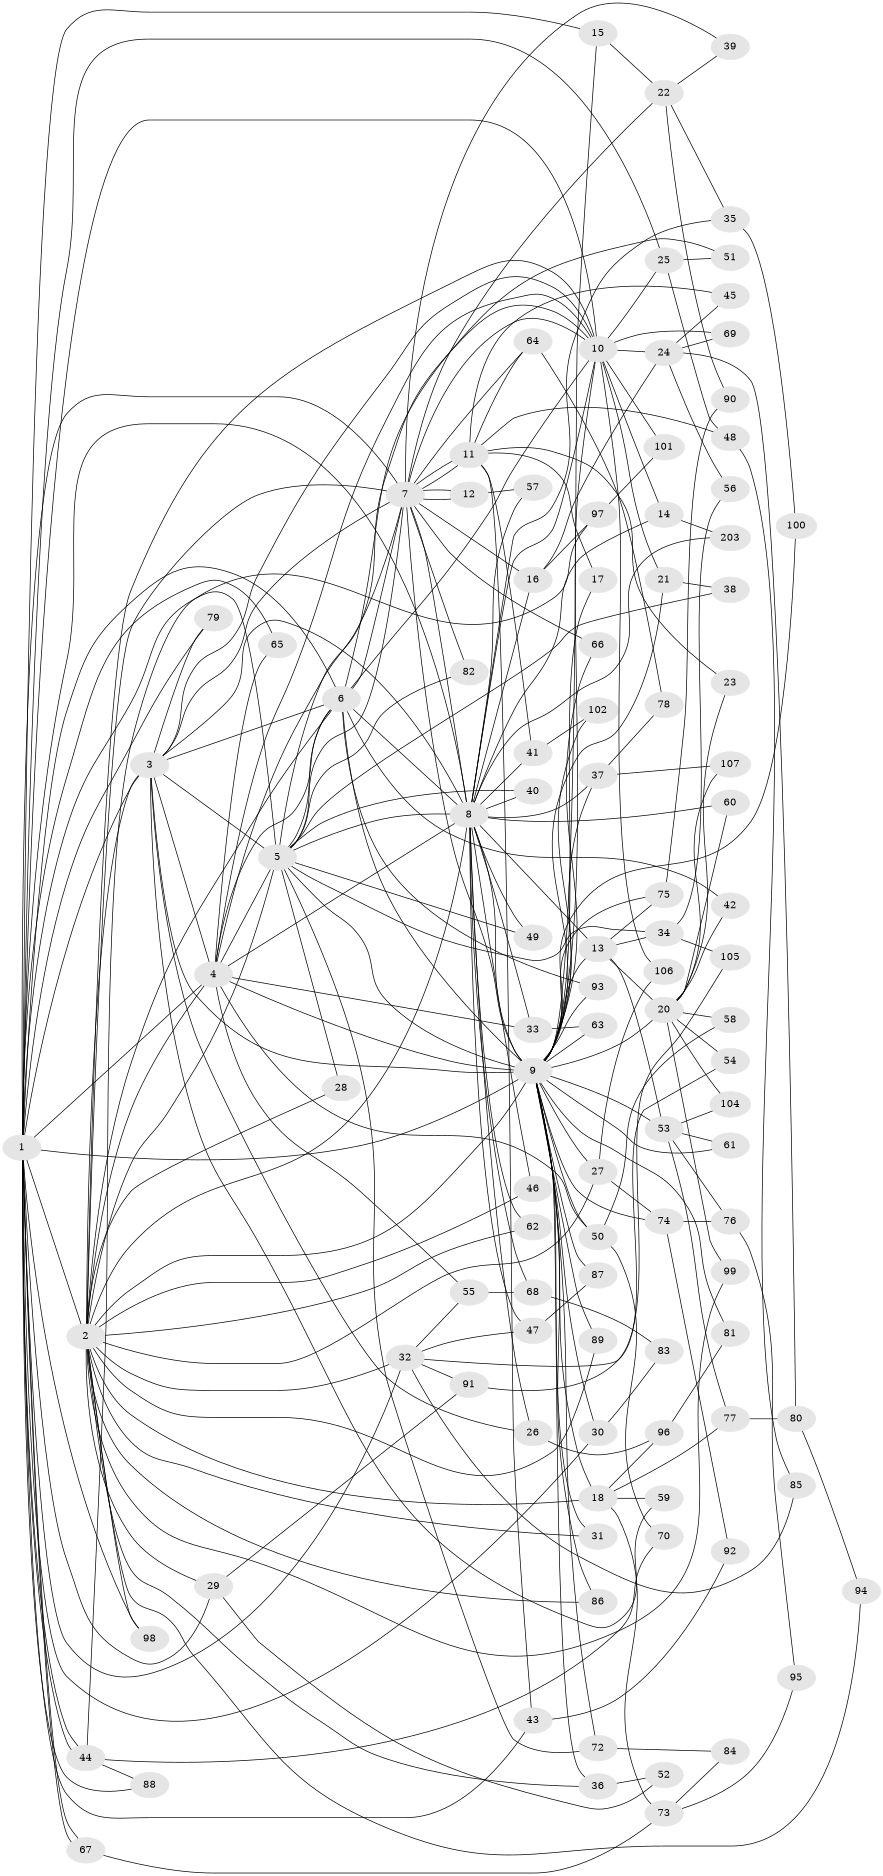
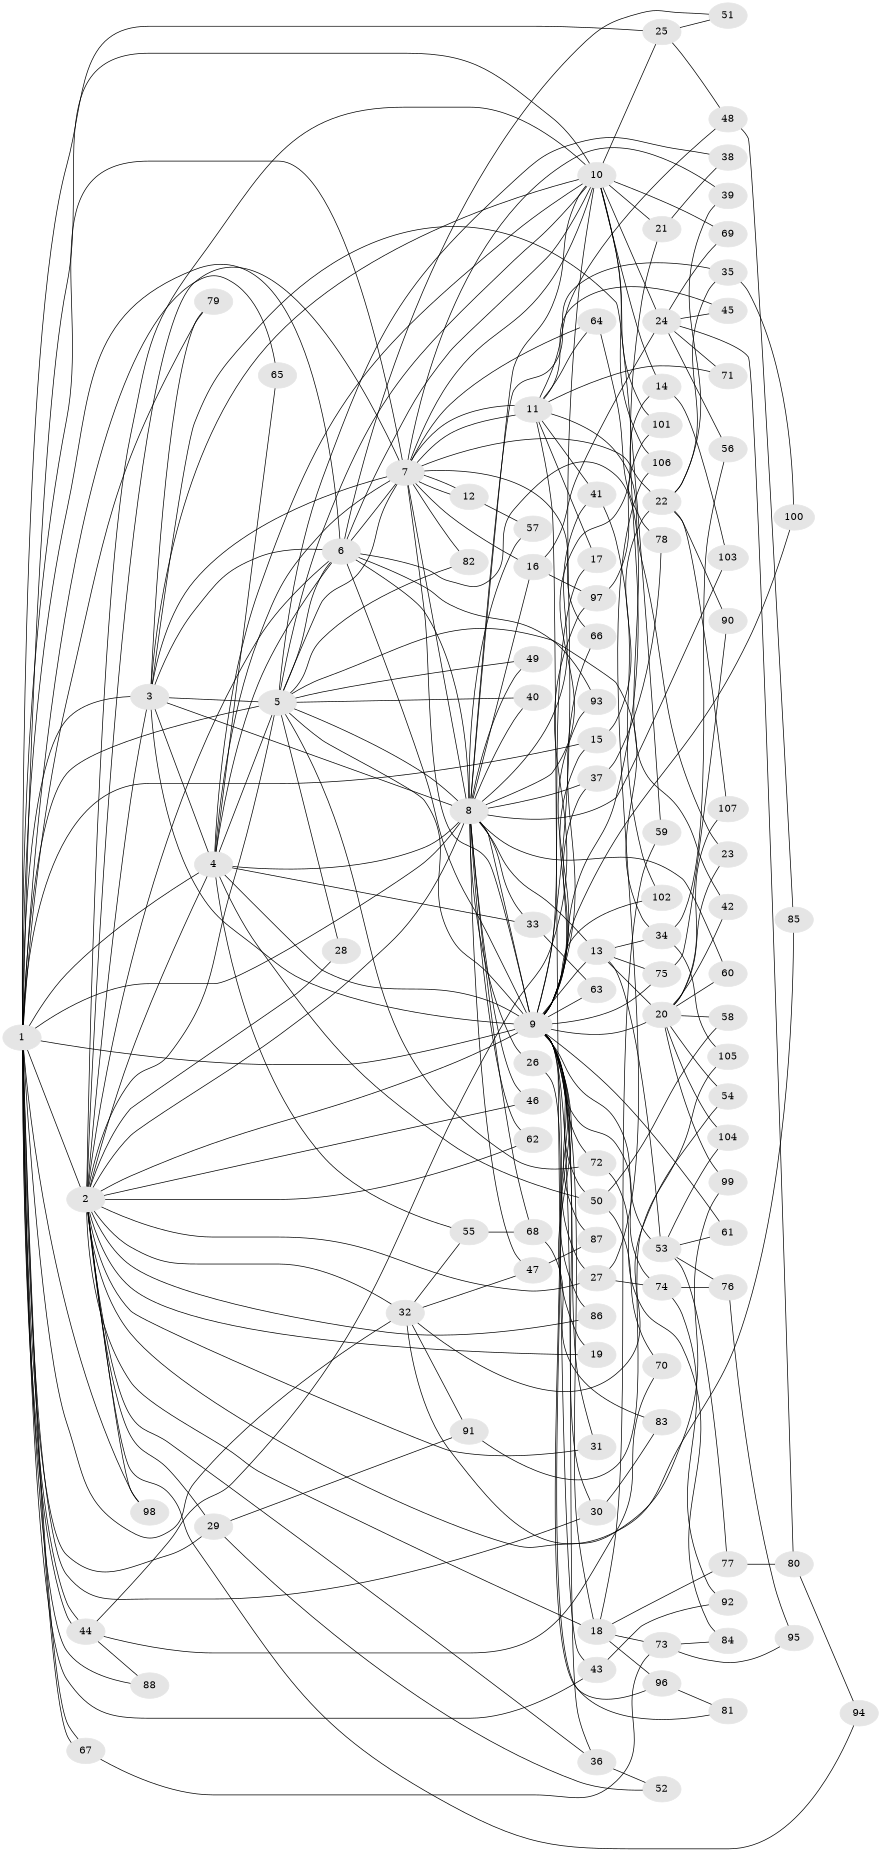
none -> (728, 376)
(730, 538) -> (728, 558)
(664, 770) -> (709, 666)
(244, 1140) -> none
(598, 1341) -> (597, 1355)
